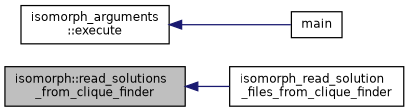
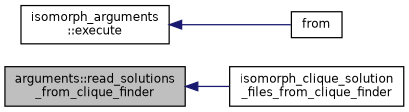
(317, 25) -> (317, 25)
(95, 86) -> (95, 86)
(317, 86) -> (317, 86)
